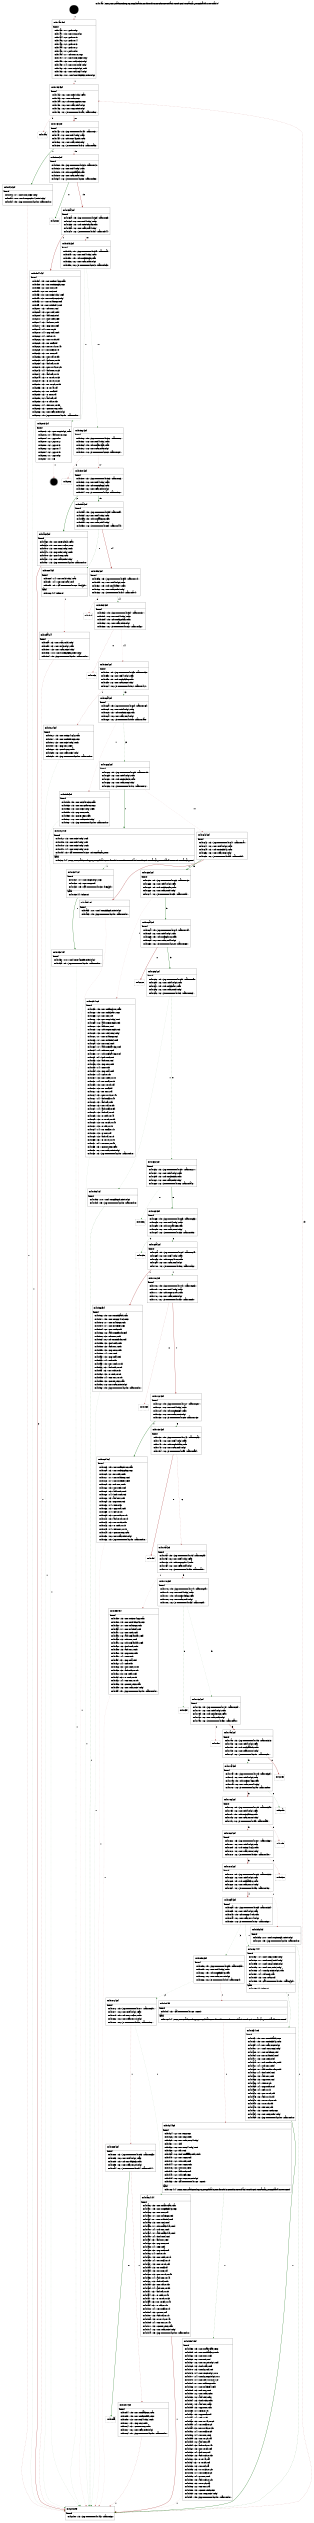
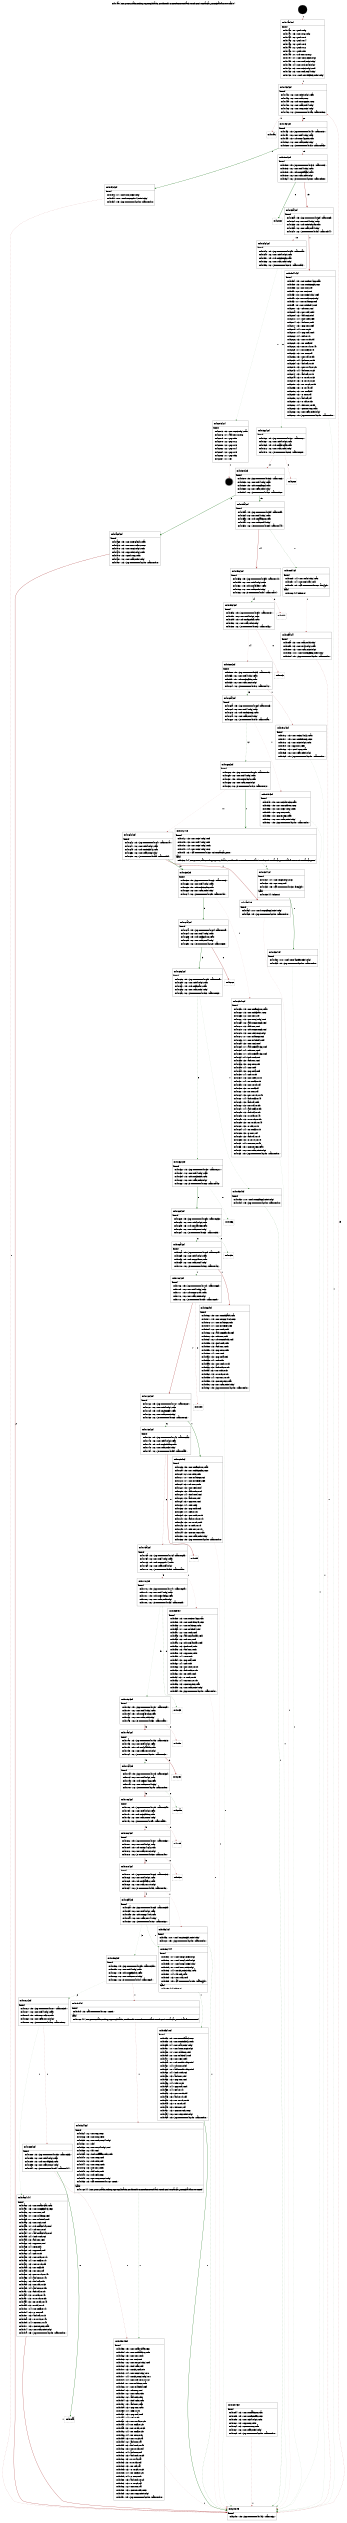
(136, 2287) -> (106, 2246)
